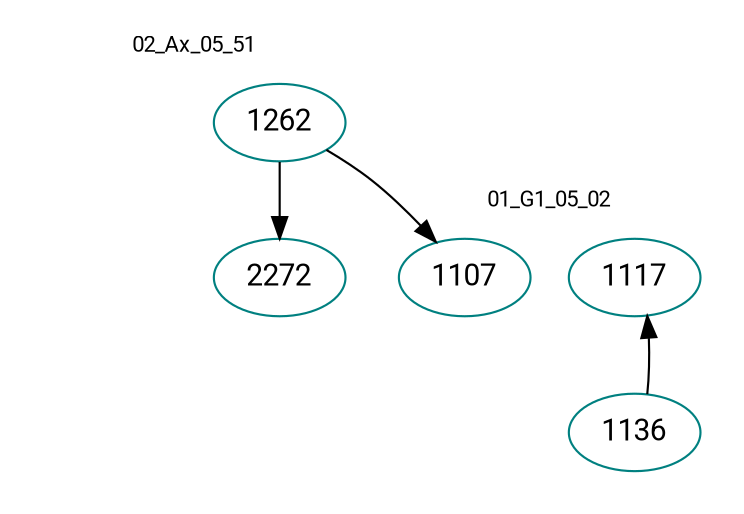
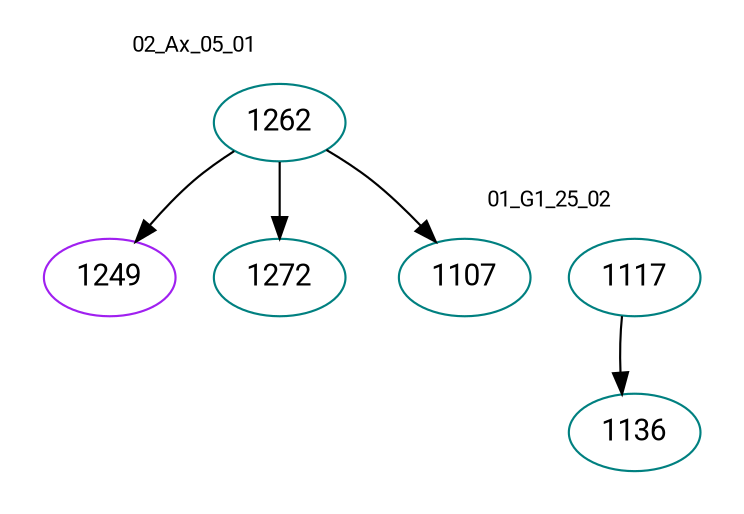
(195, 46) -> (195, 46)
(550, 201) -> (550, 201)
none -> (110, 278)
(280, 278) -> (280, 278)
(649, 366) -> (620, 344)
